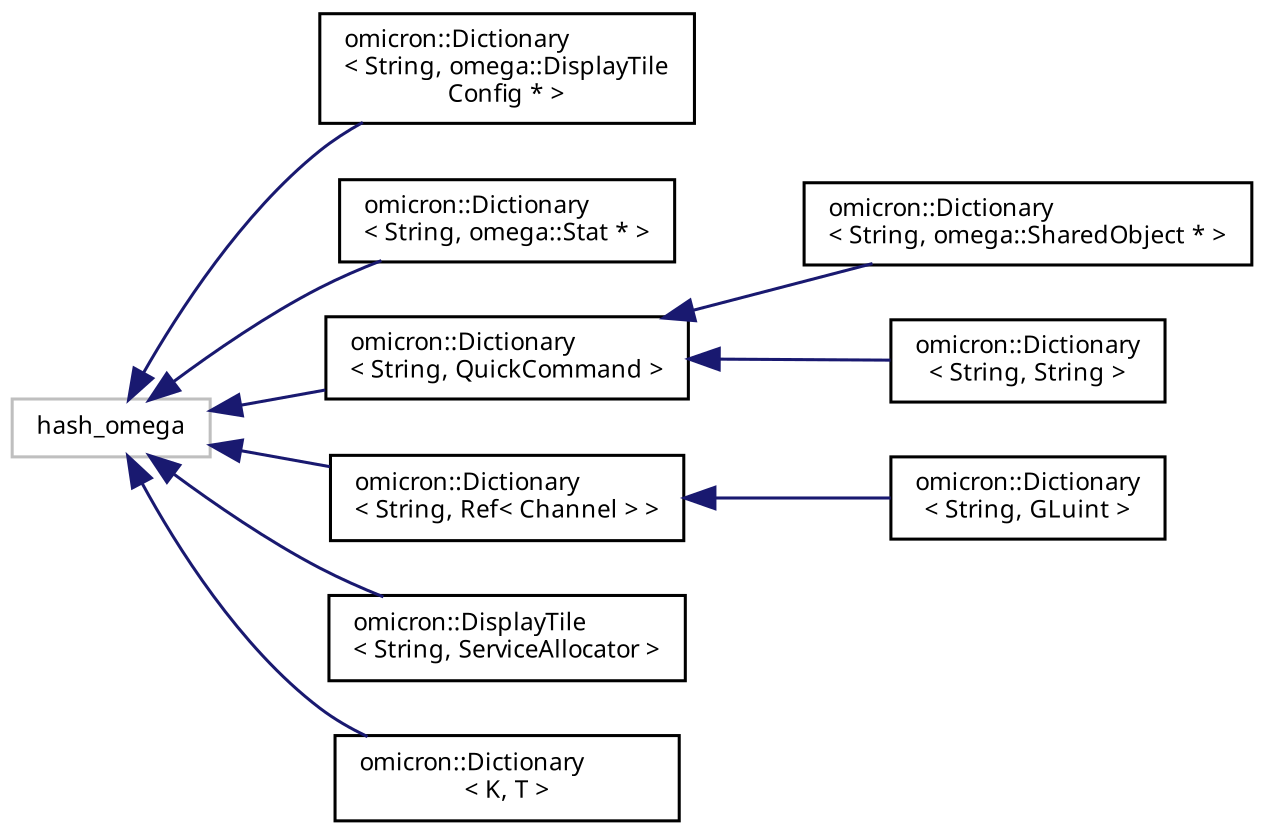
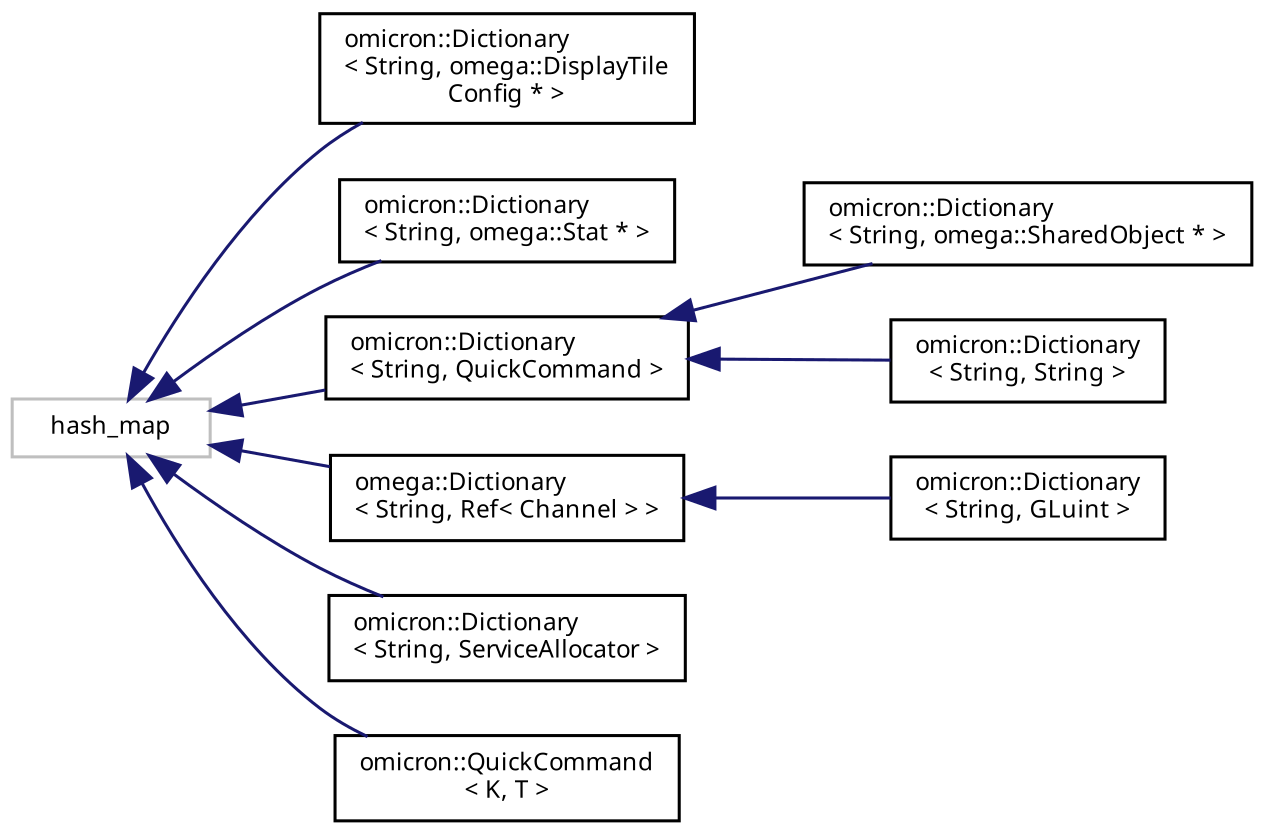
(111, 428) -> (111, 428)
(507, 498) -> (507, 498)
(507, 638) -> (507, 638)
(507, 778) -> (507, 778)
